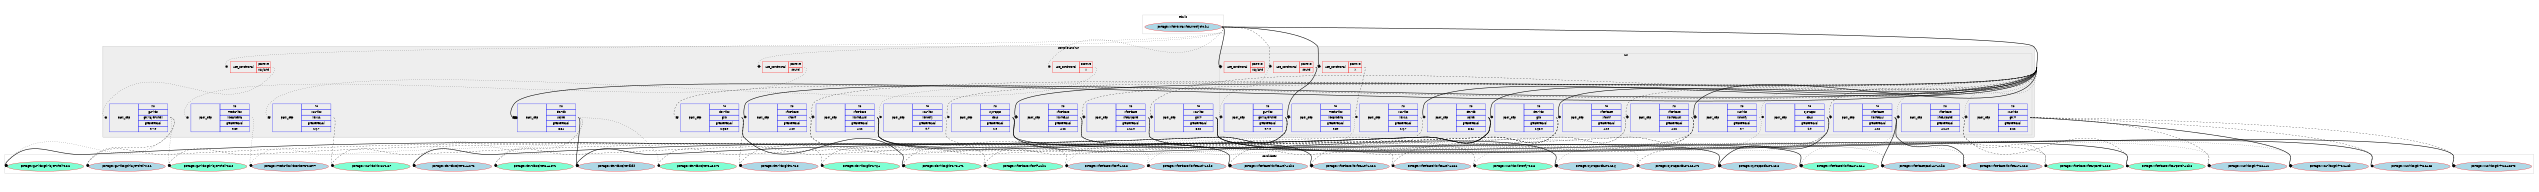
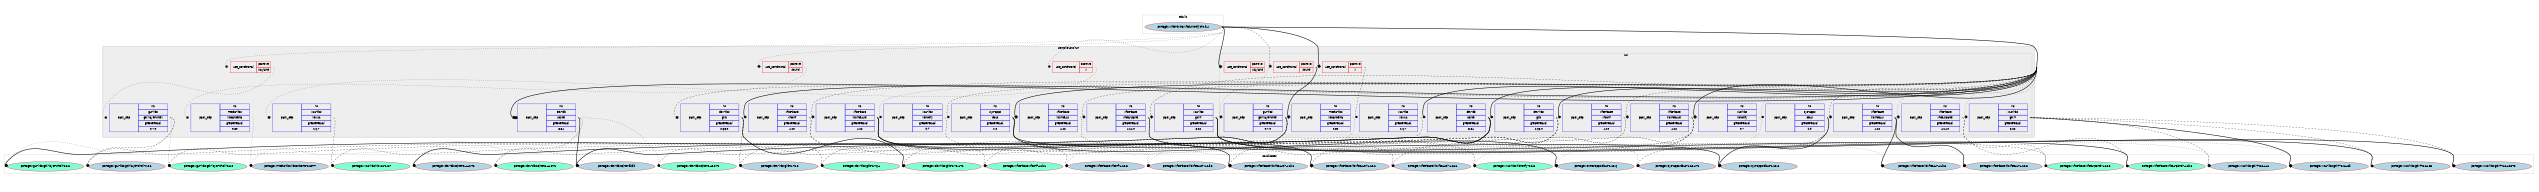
(1596, 166) -> (1596, 166)
(1841, 166) -> none
(1922, 166) -> (1922, 166)
